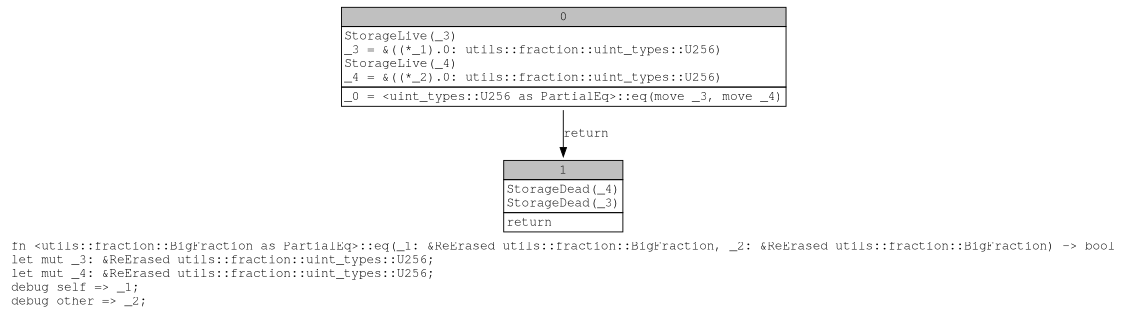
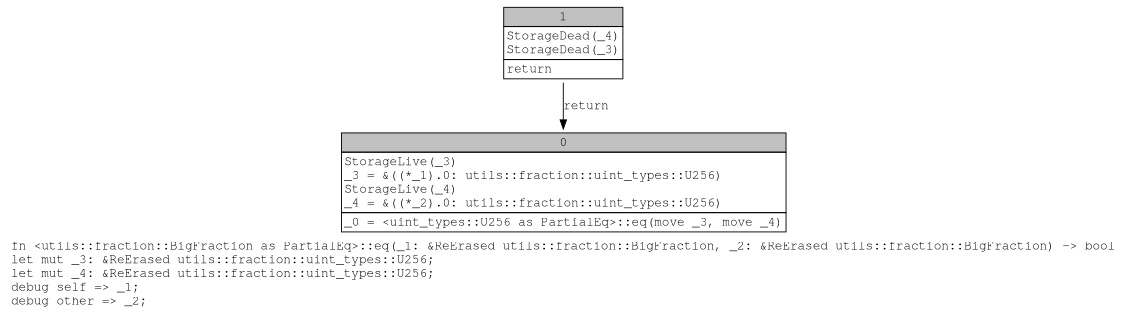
(563, 129) -> (563, 101)
